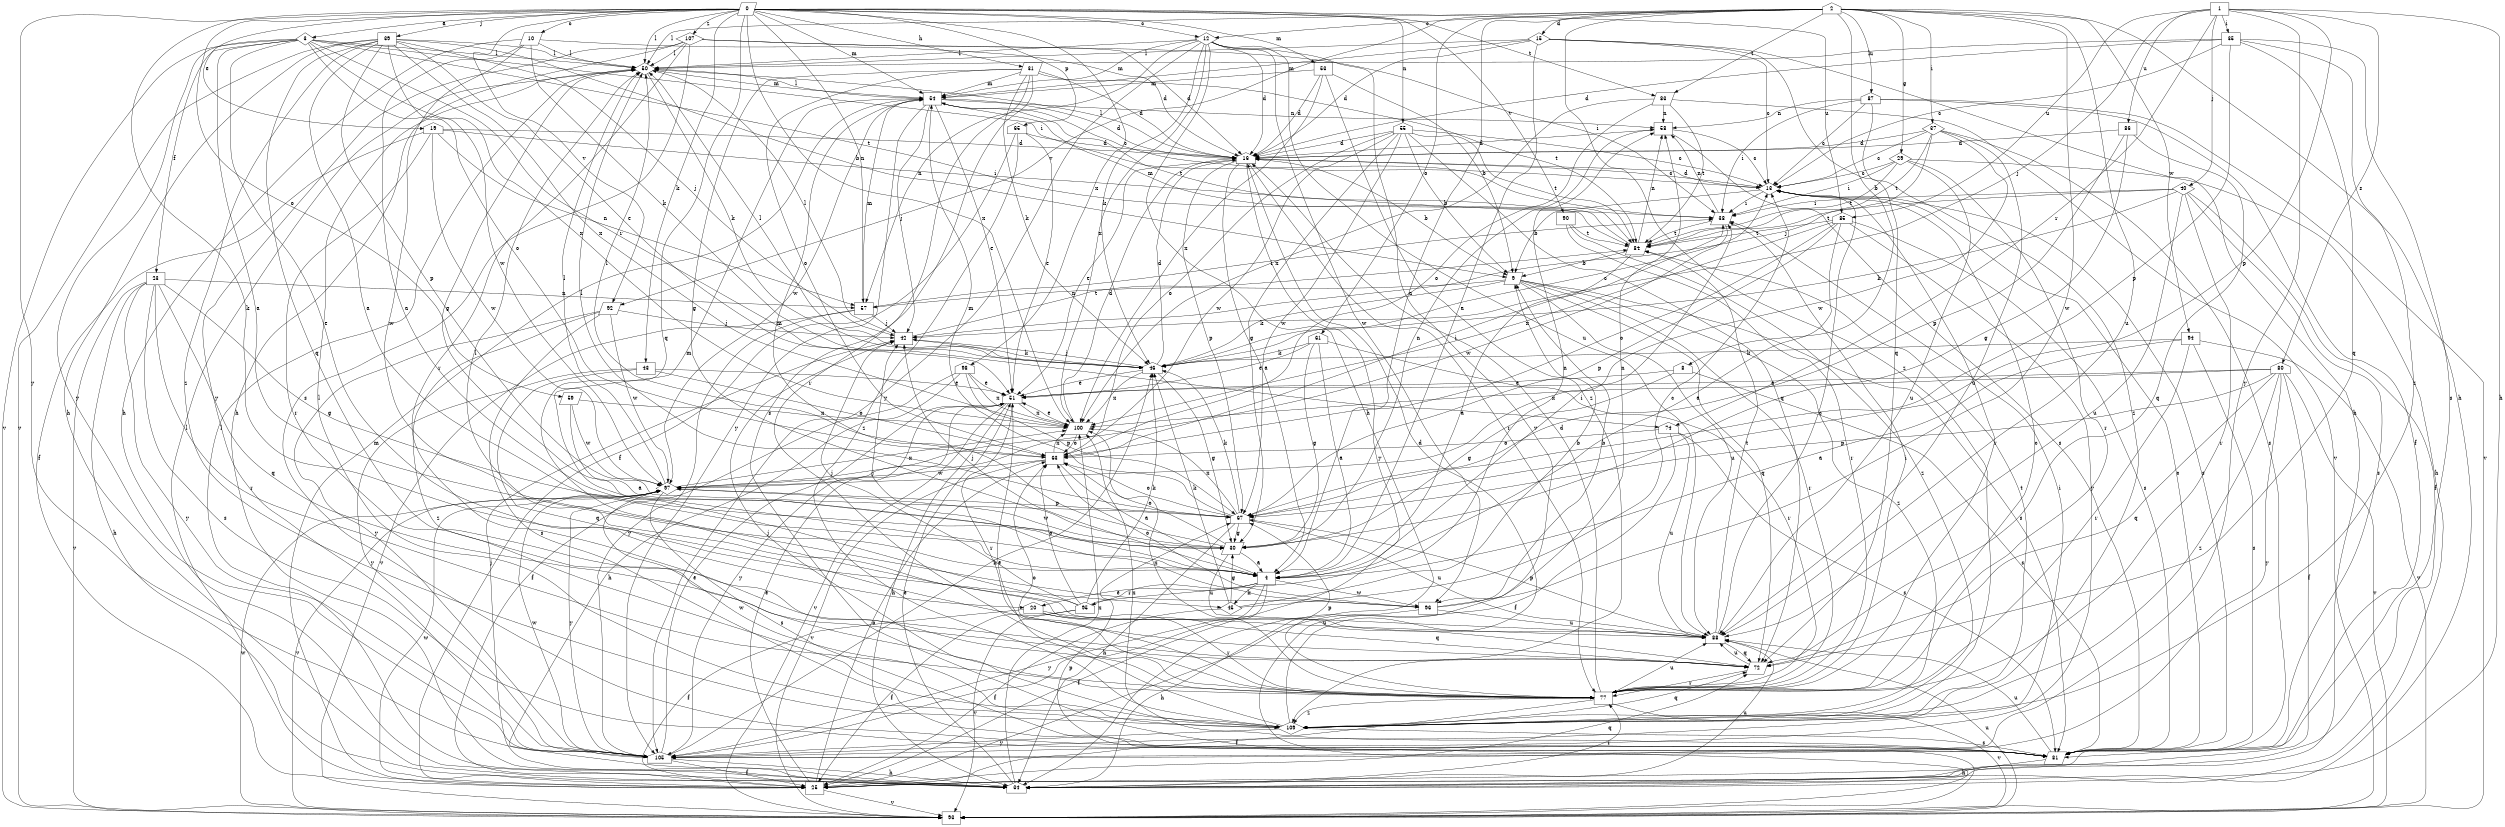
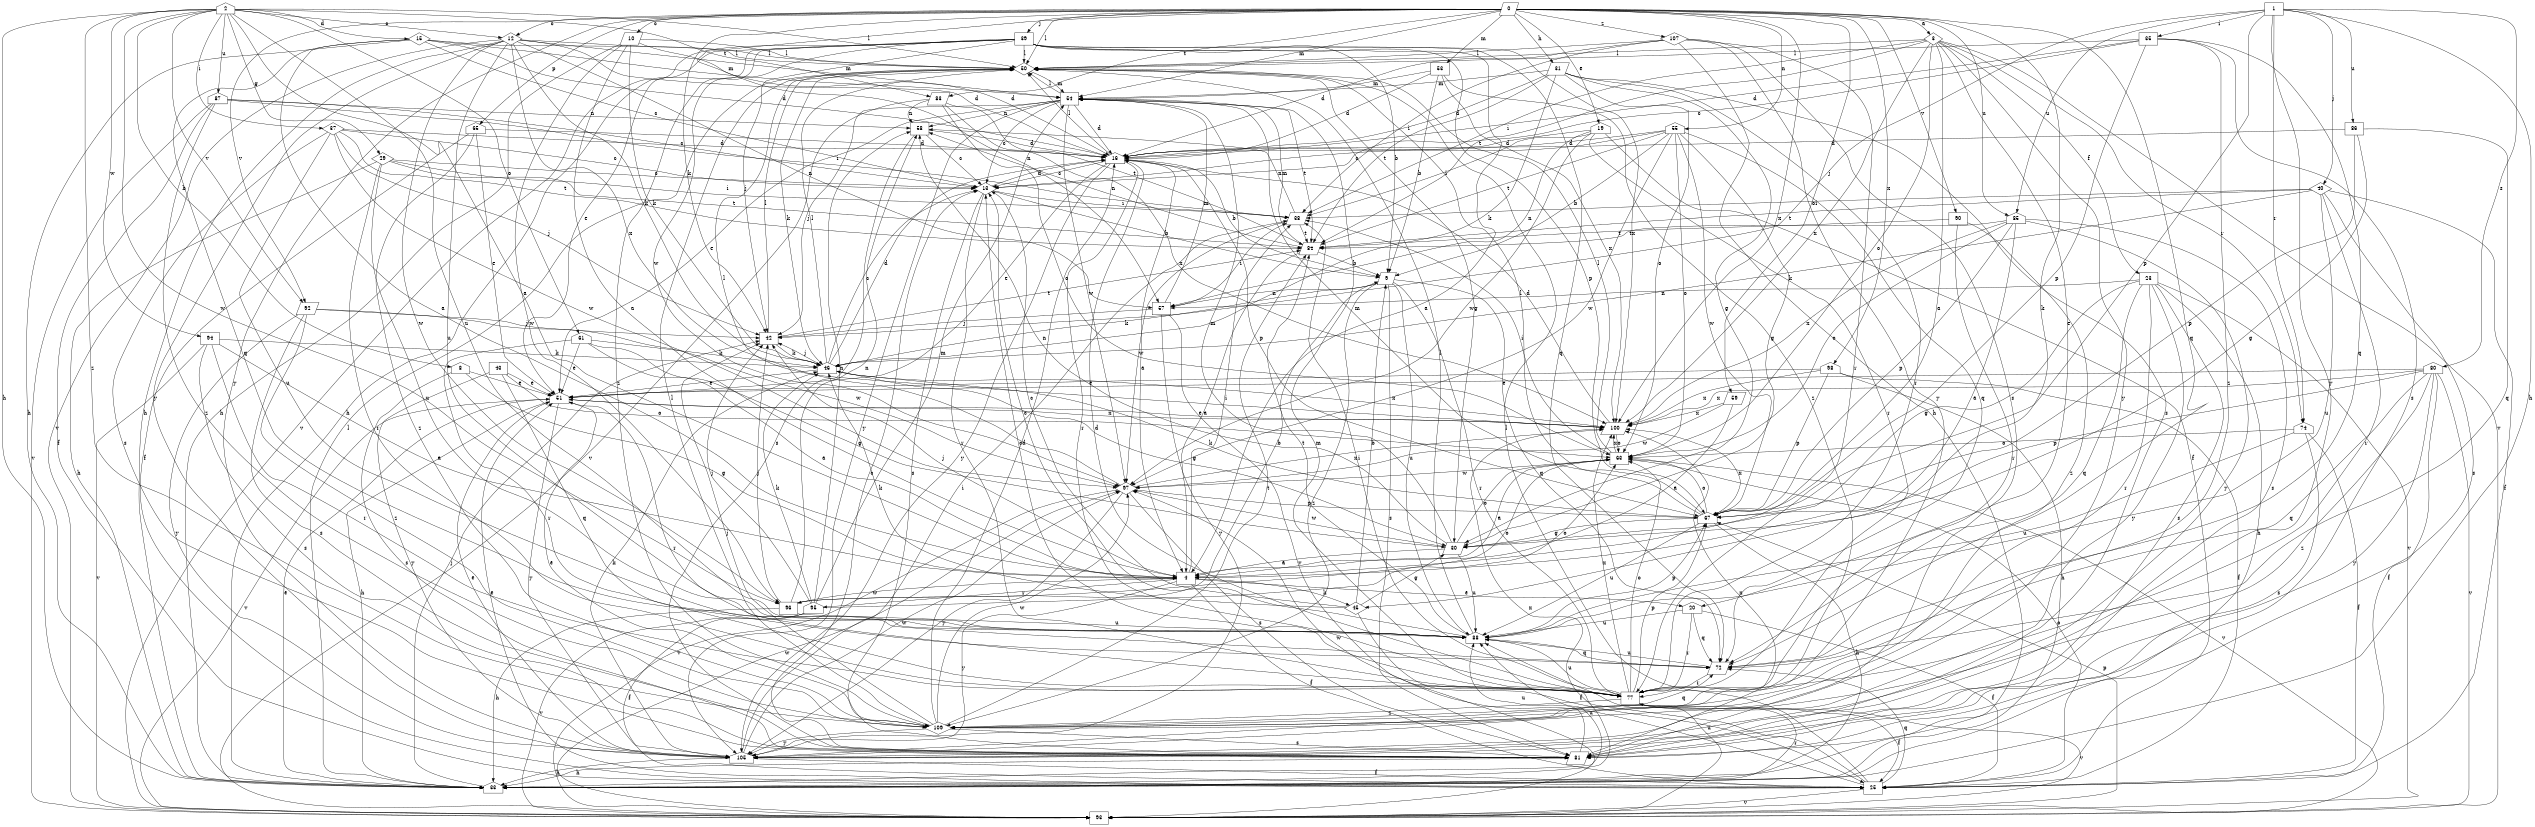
(681, 170) -> (946, 19)
(1458, 459) -> (808, 518)
(1016, 788) -> (493, 788)
